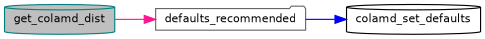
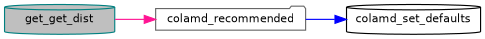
(60, 19) -> (60, 19)
(231, 19) -> (231, 19)
